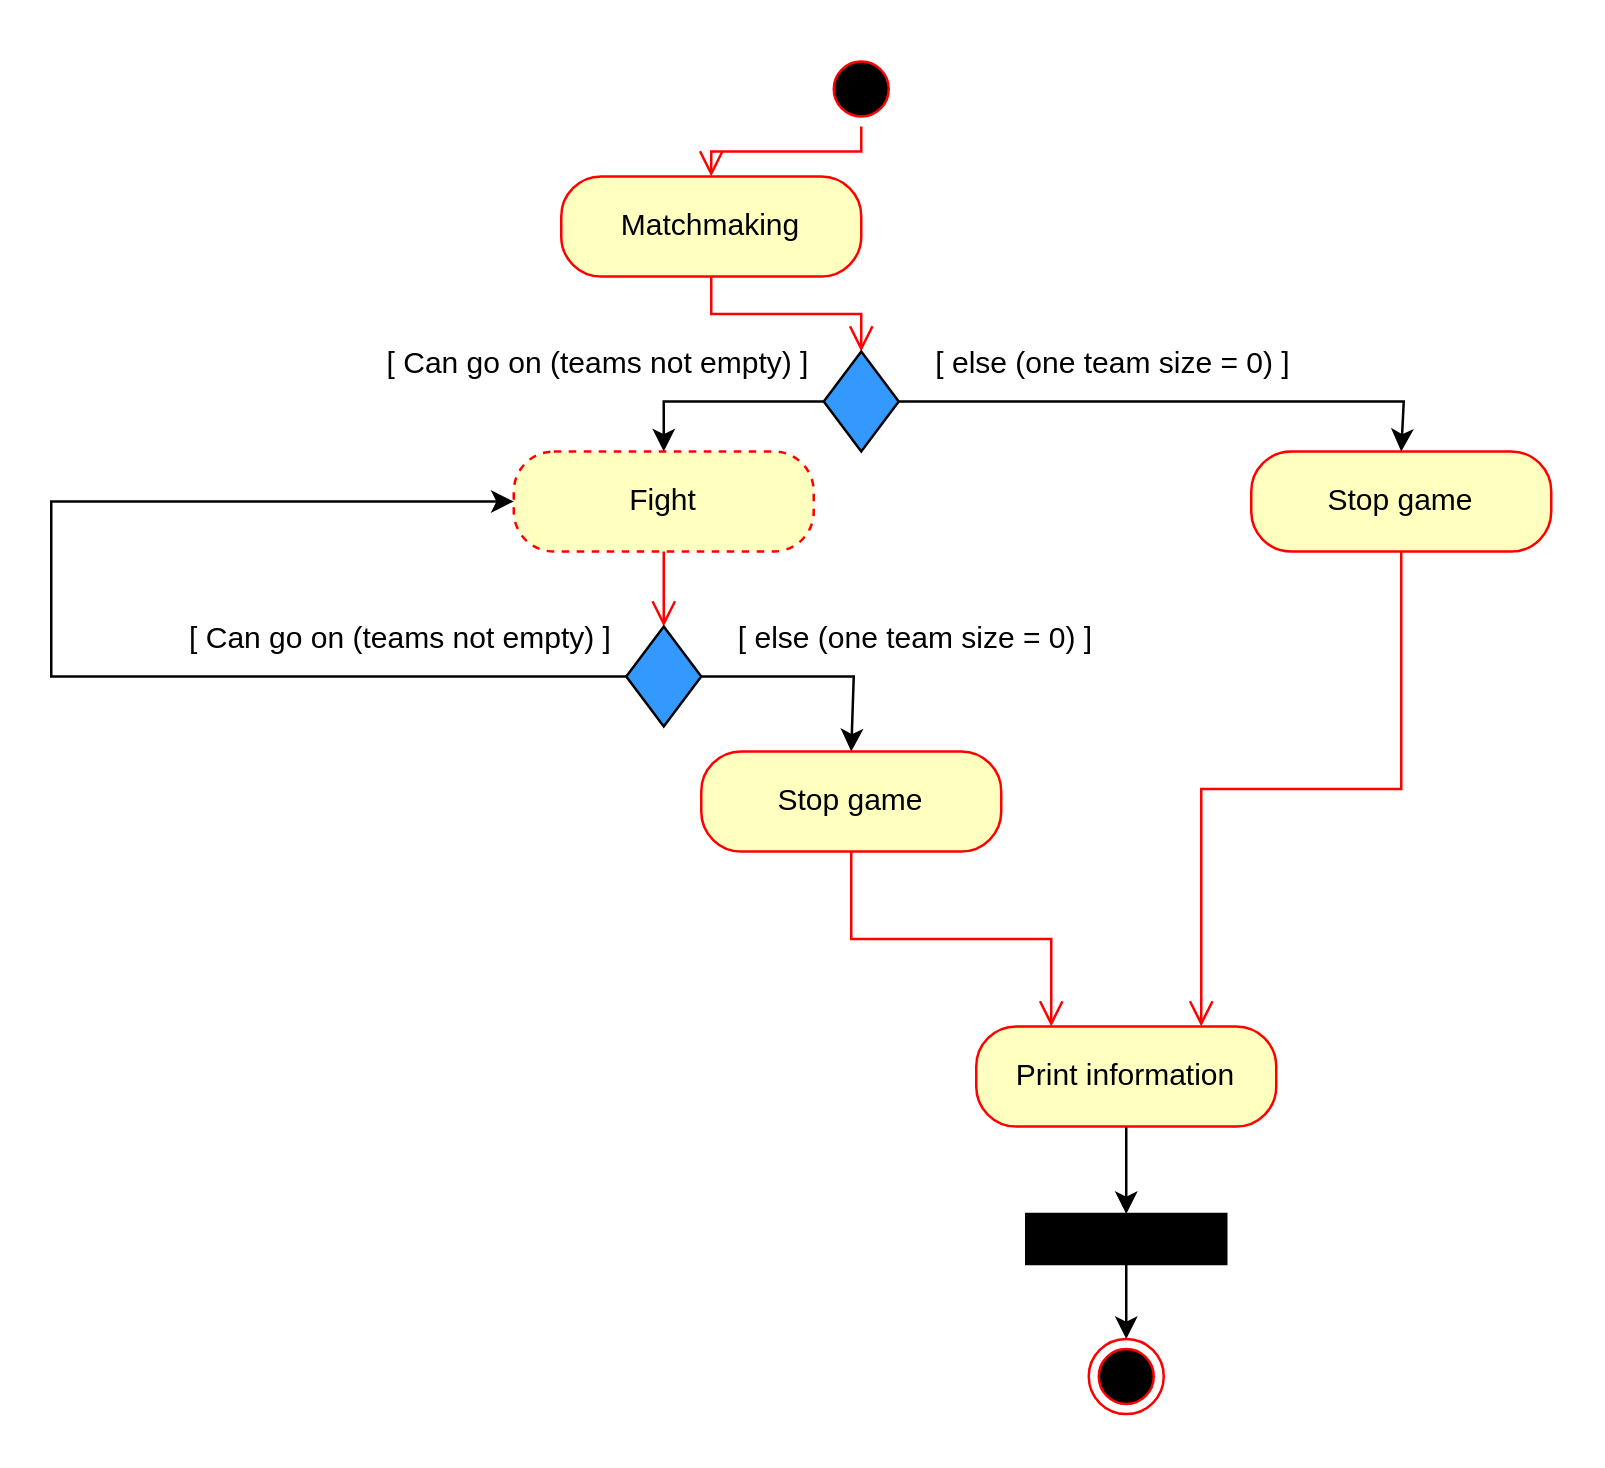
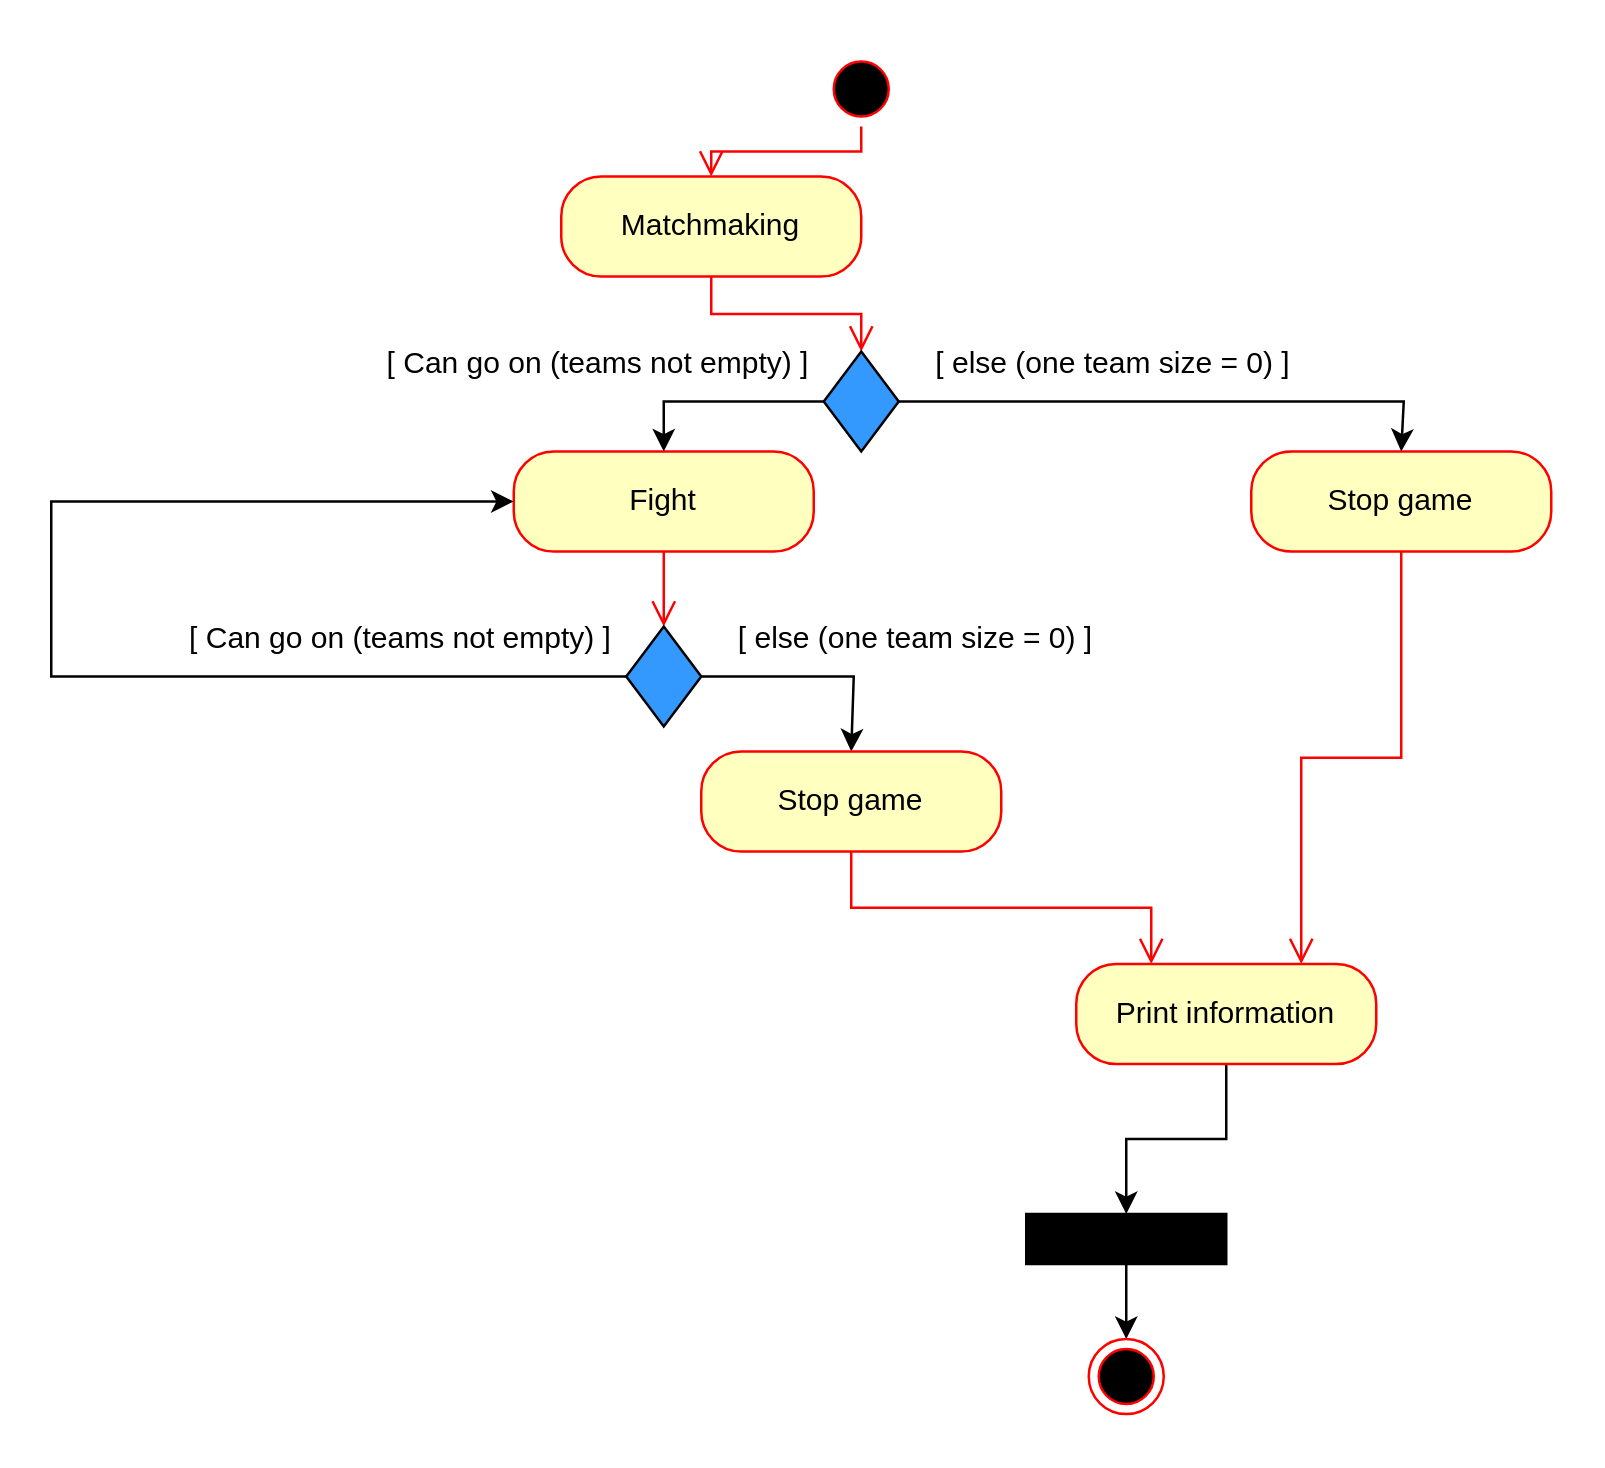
(664, 501) -> (664, 501)
(1126, 1076) -> (1226, 1014)
